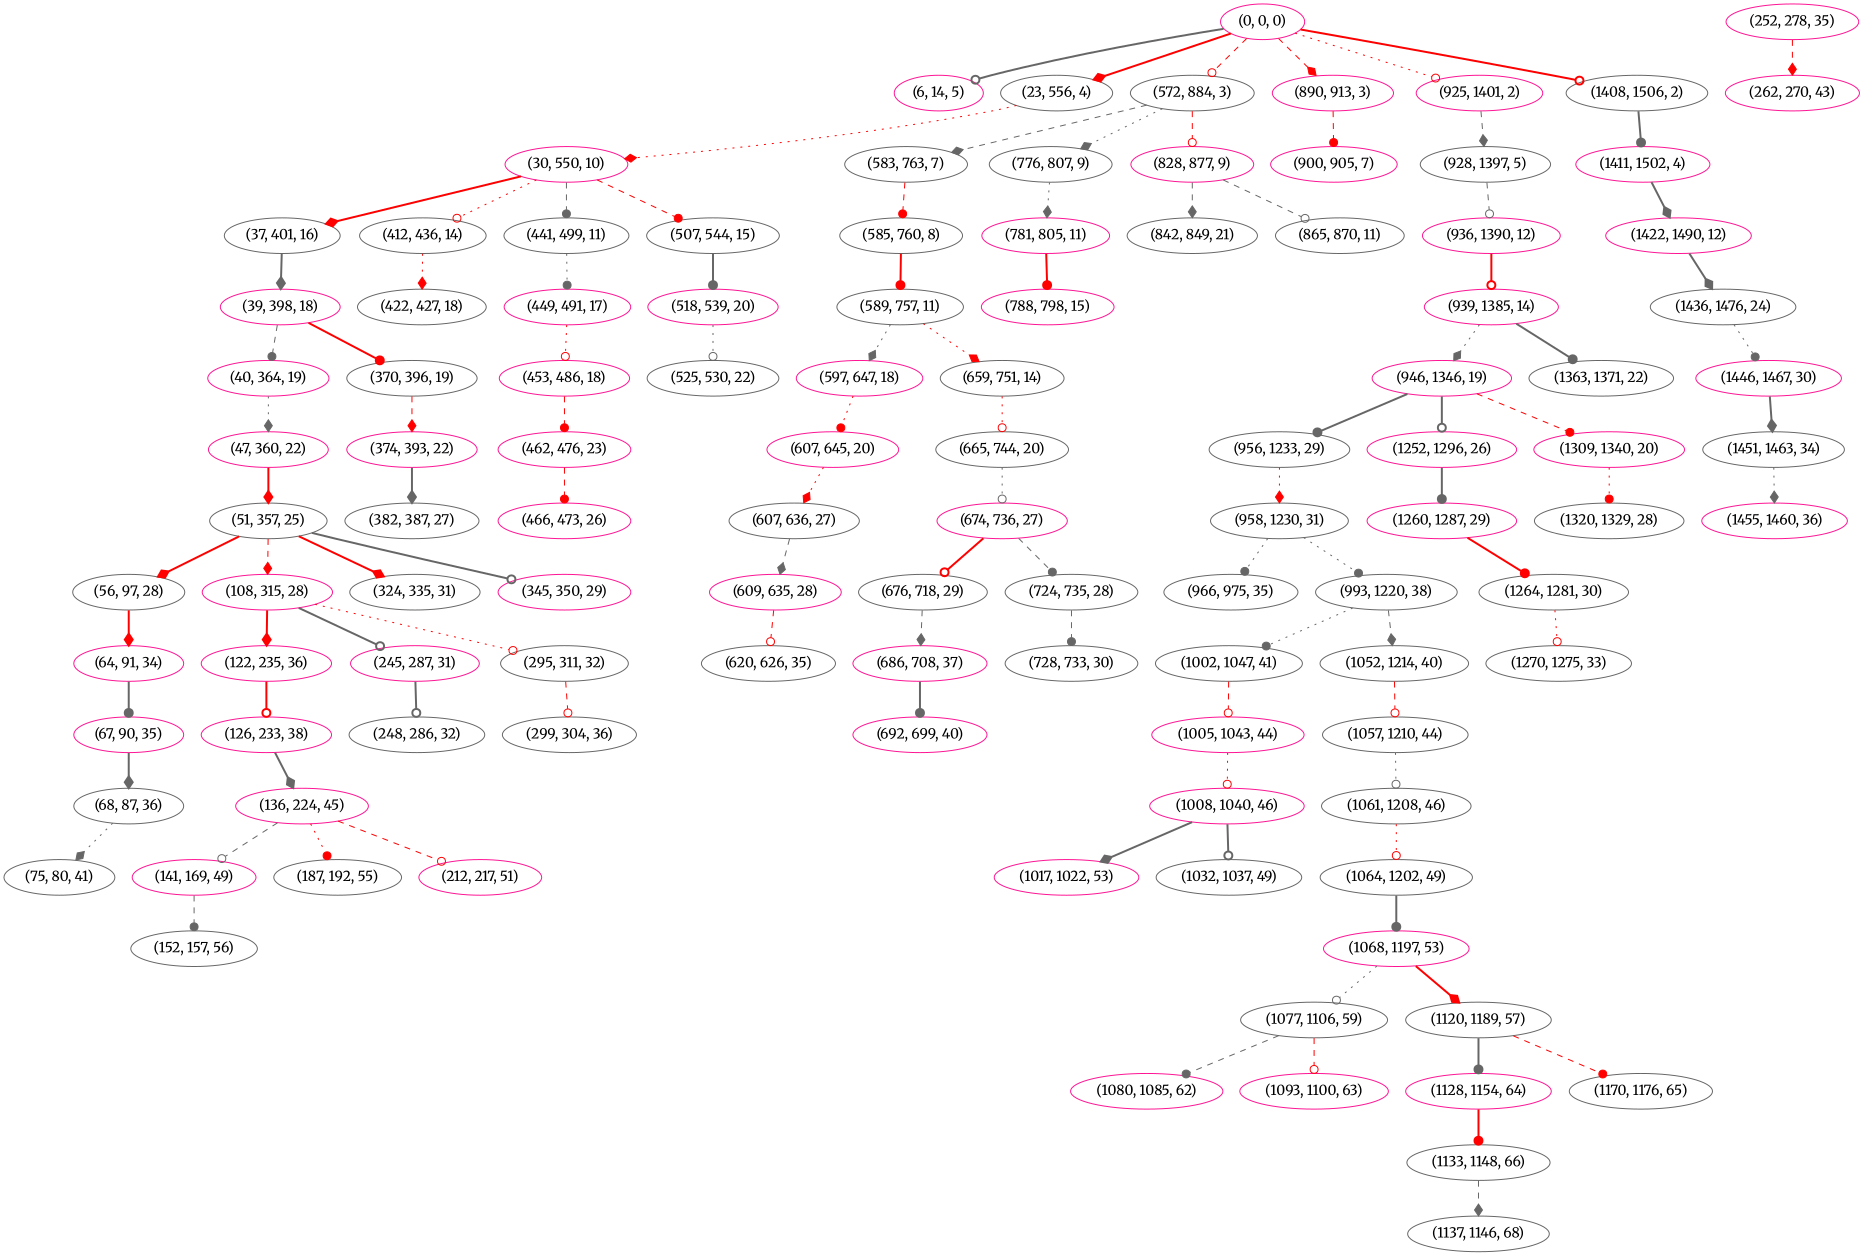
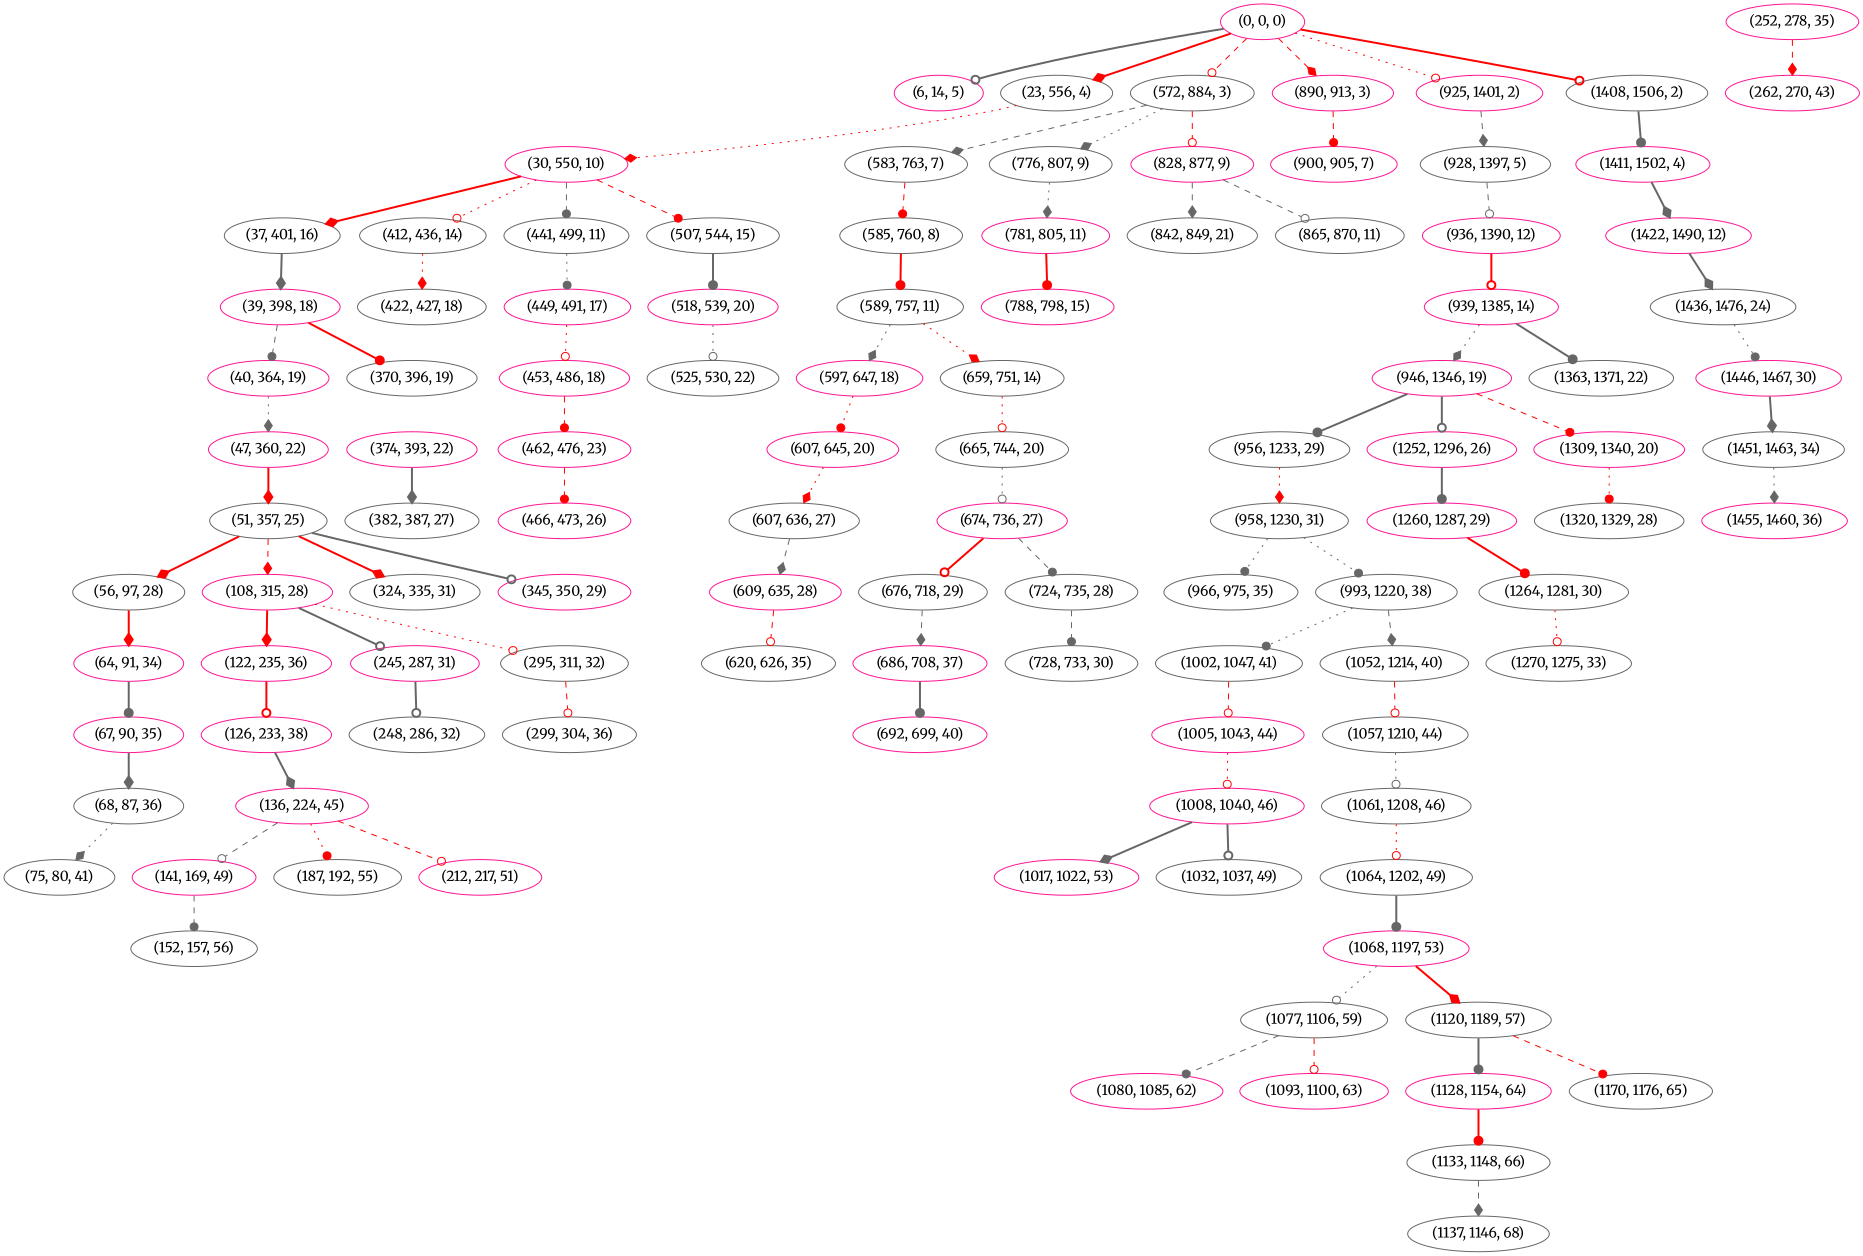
(412, 408) -> none
